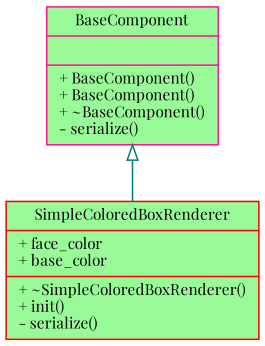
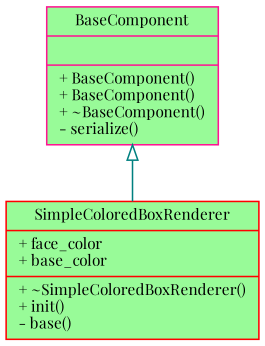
(58, 324) -> (45, 324)
